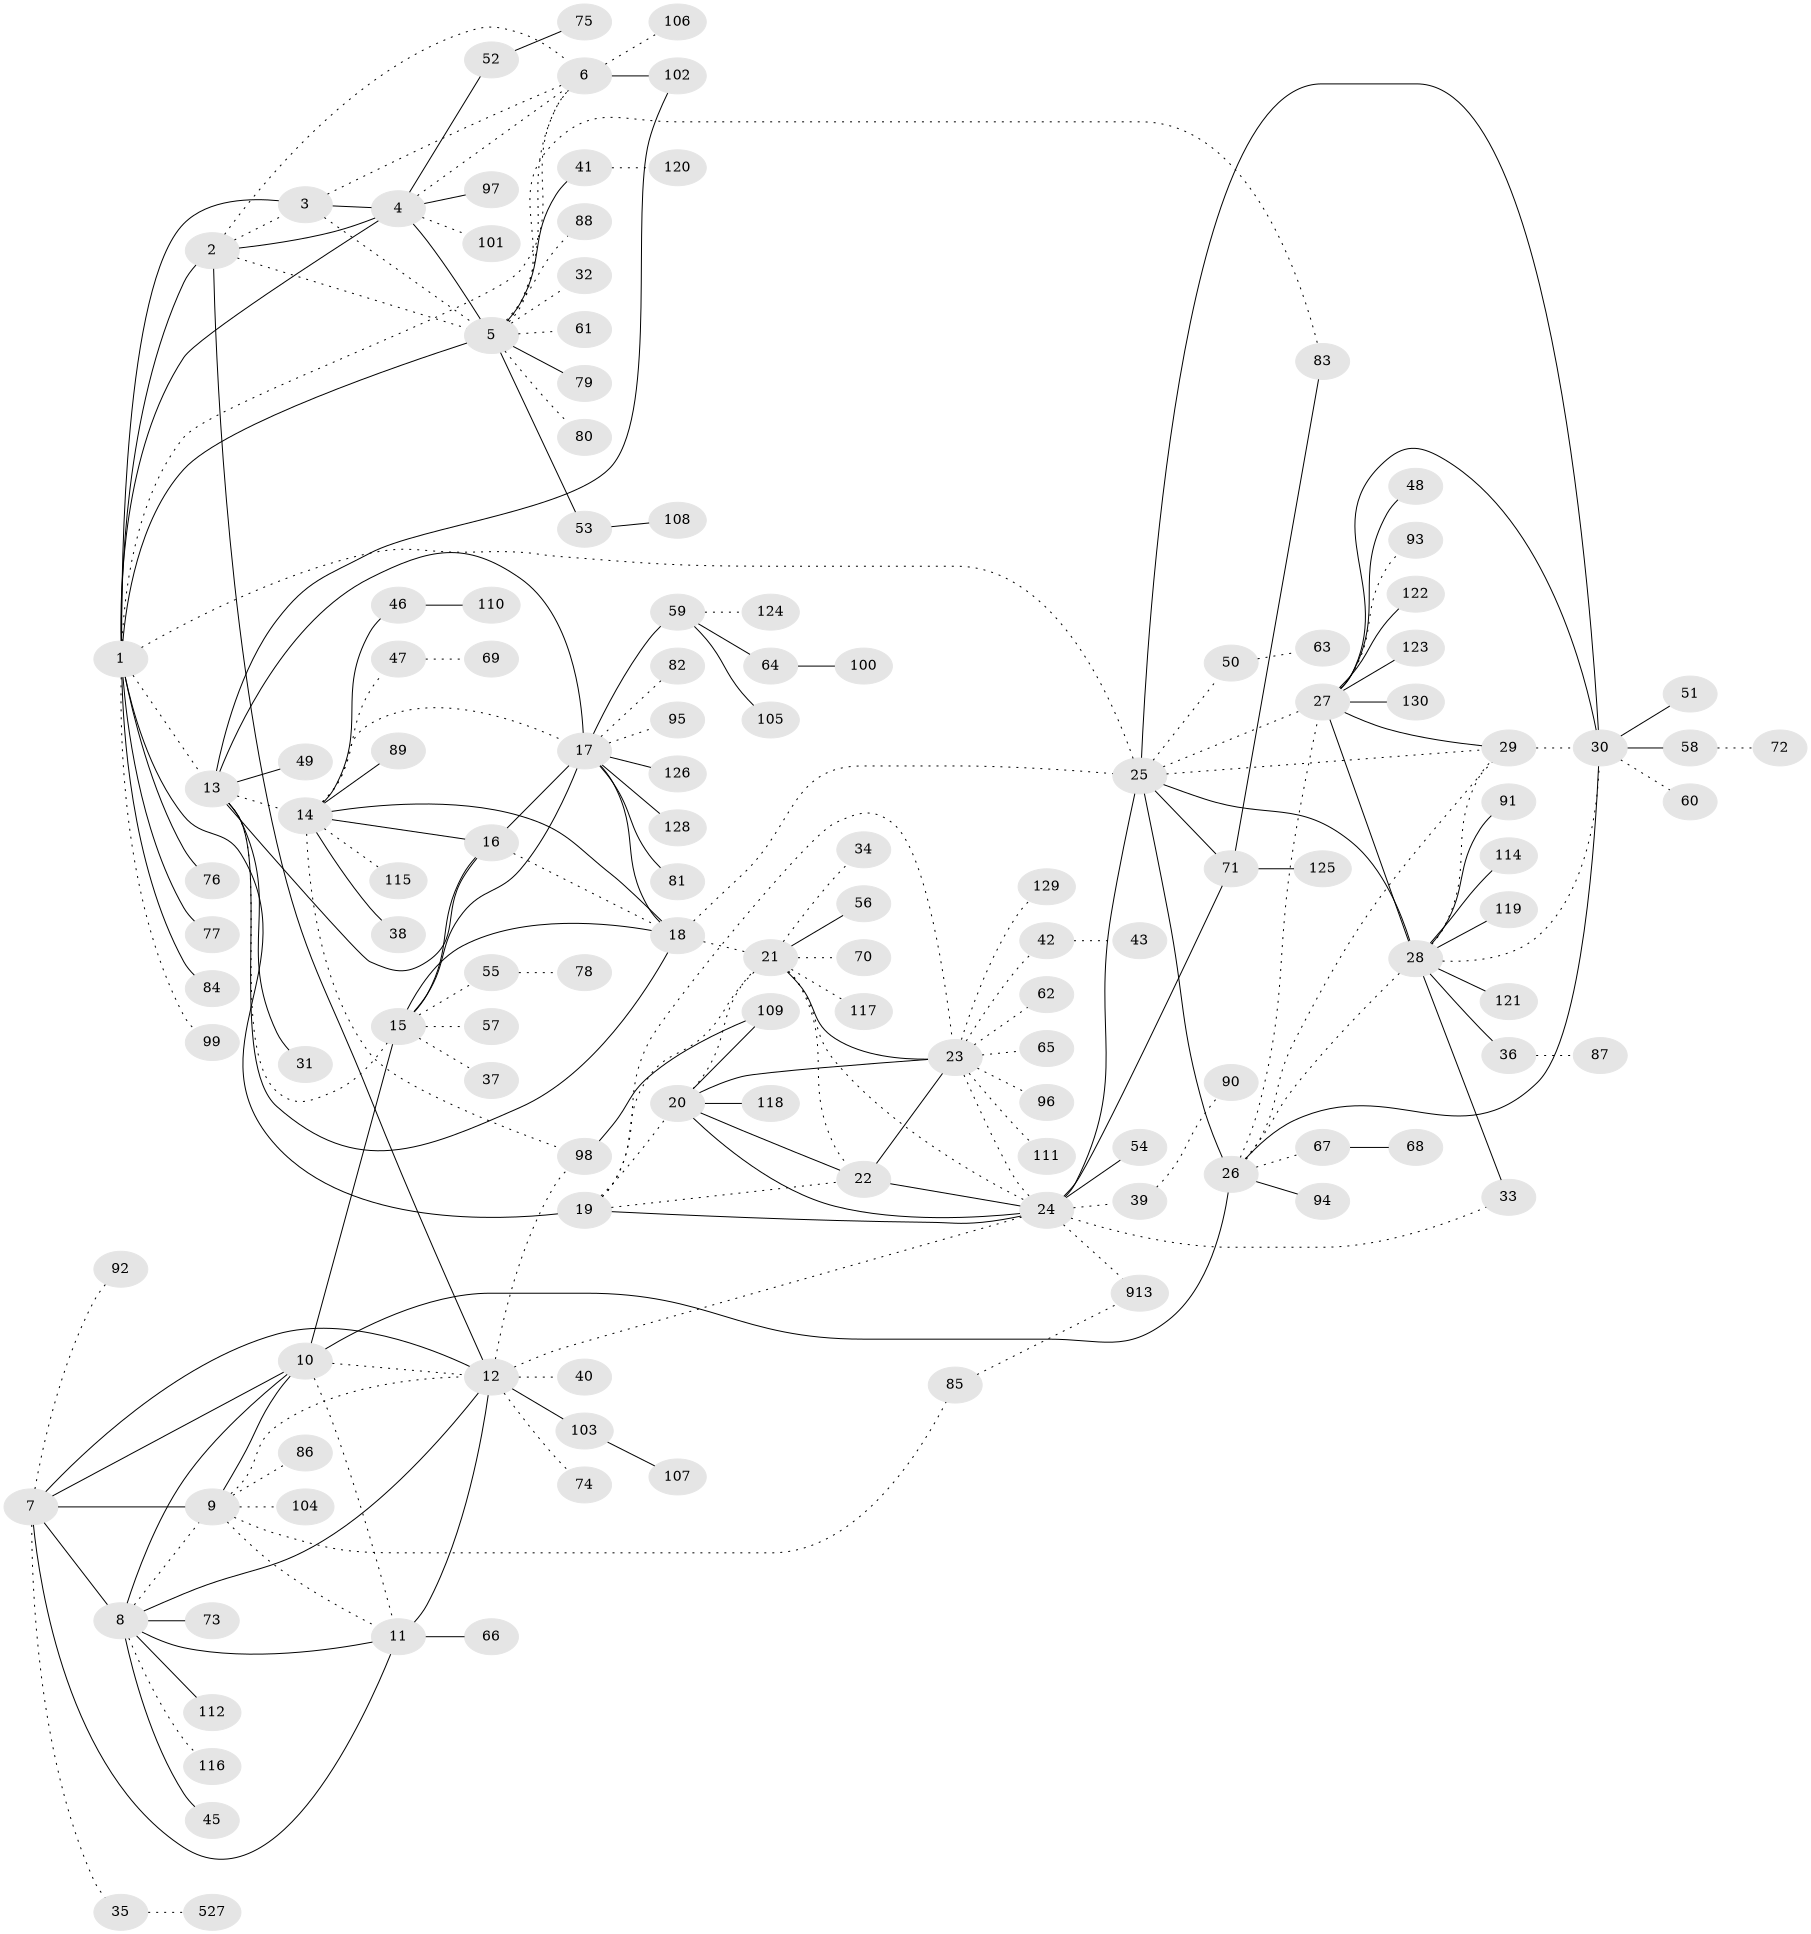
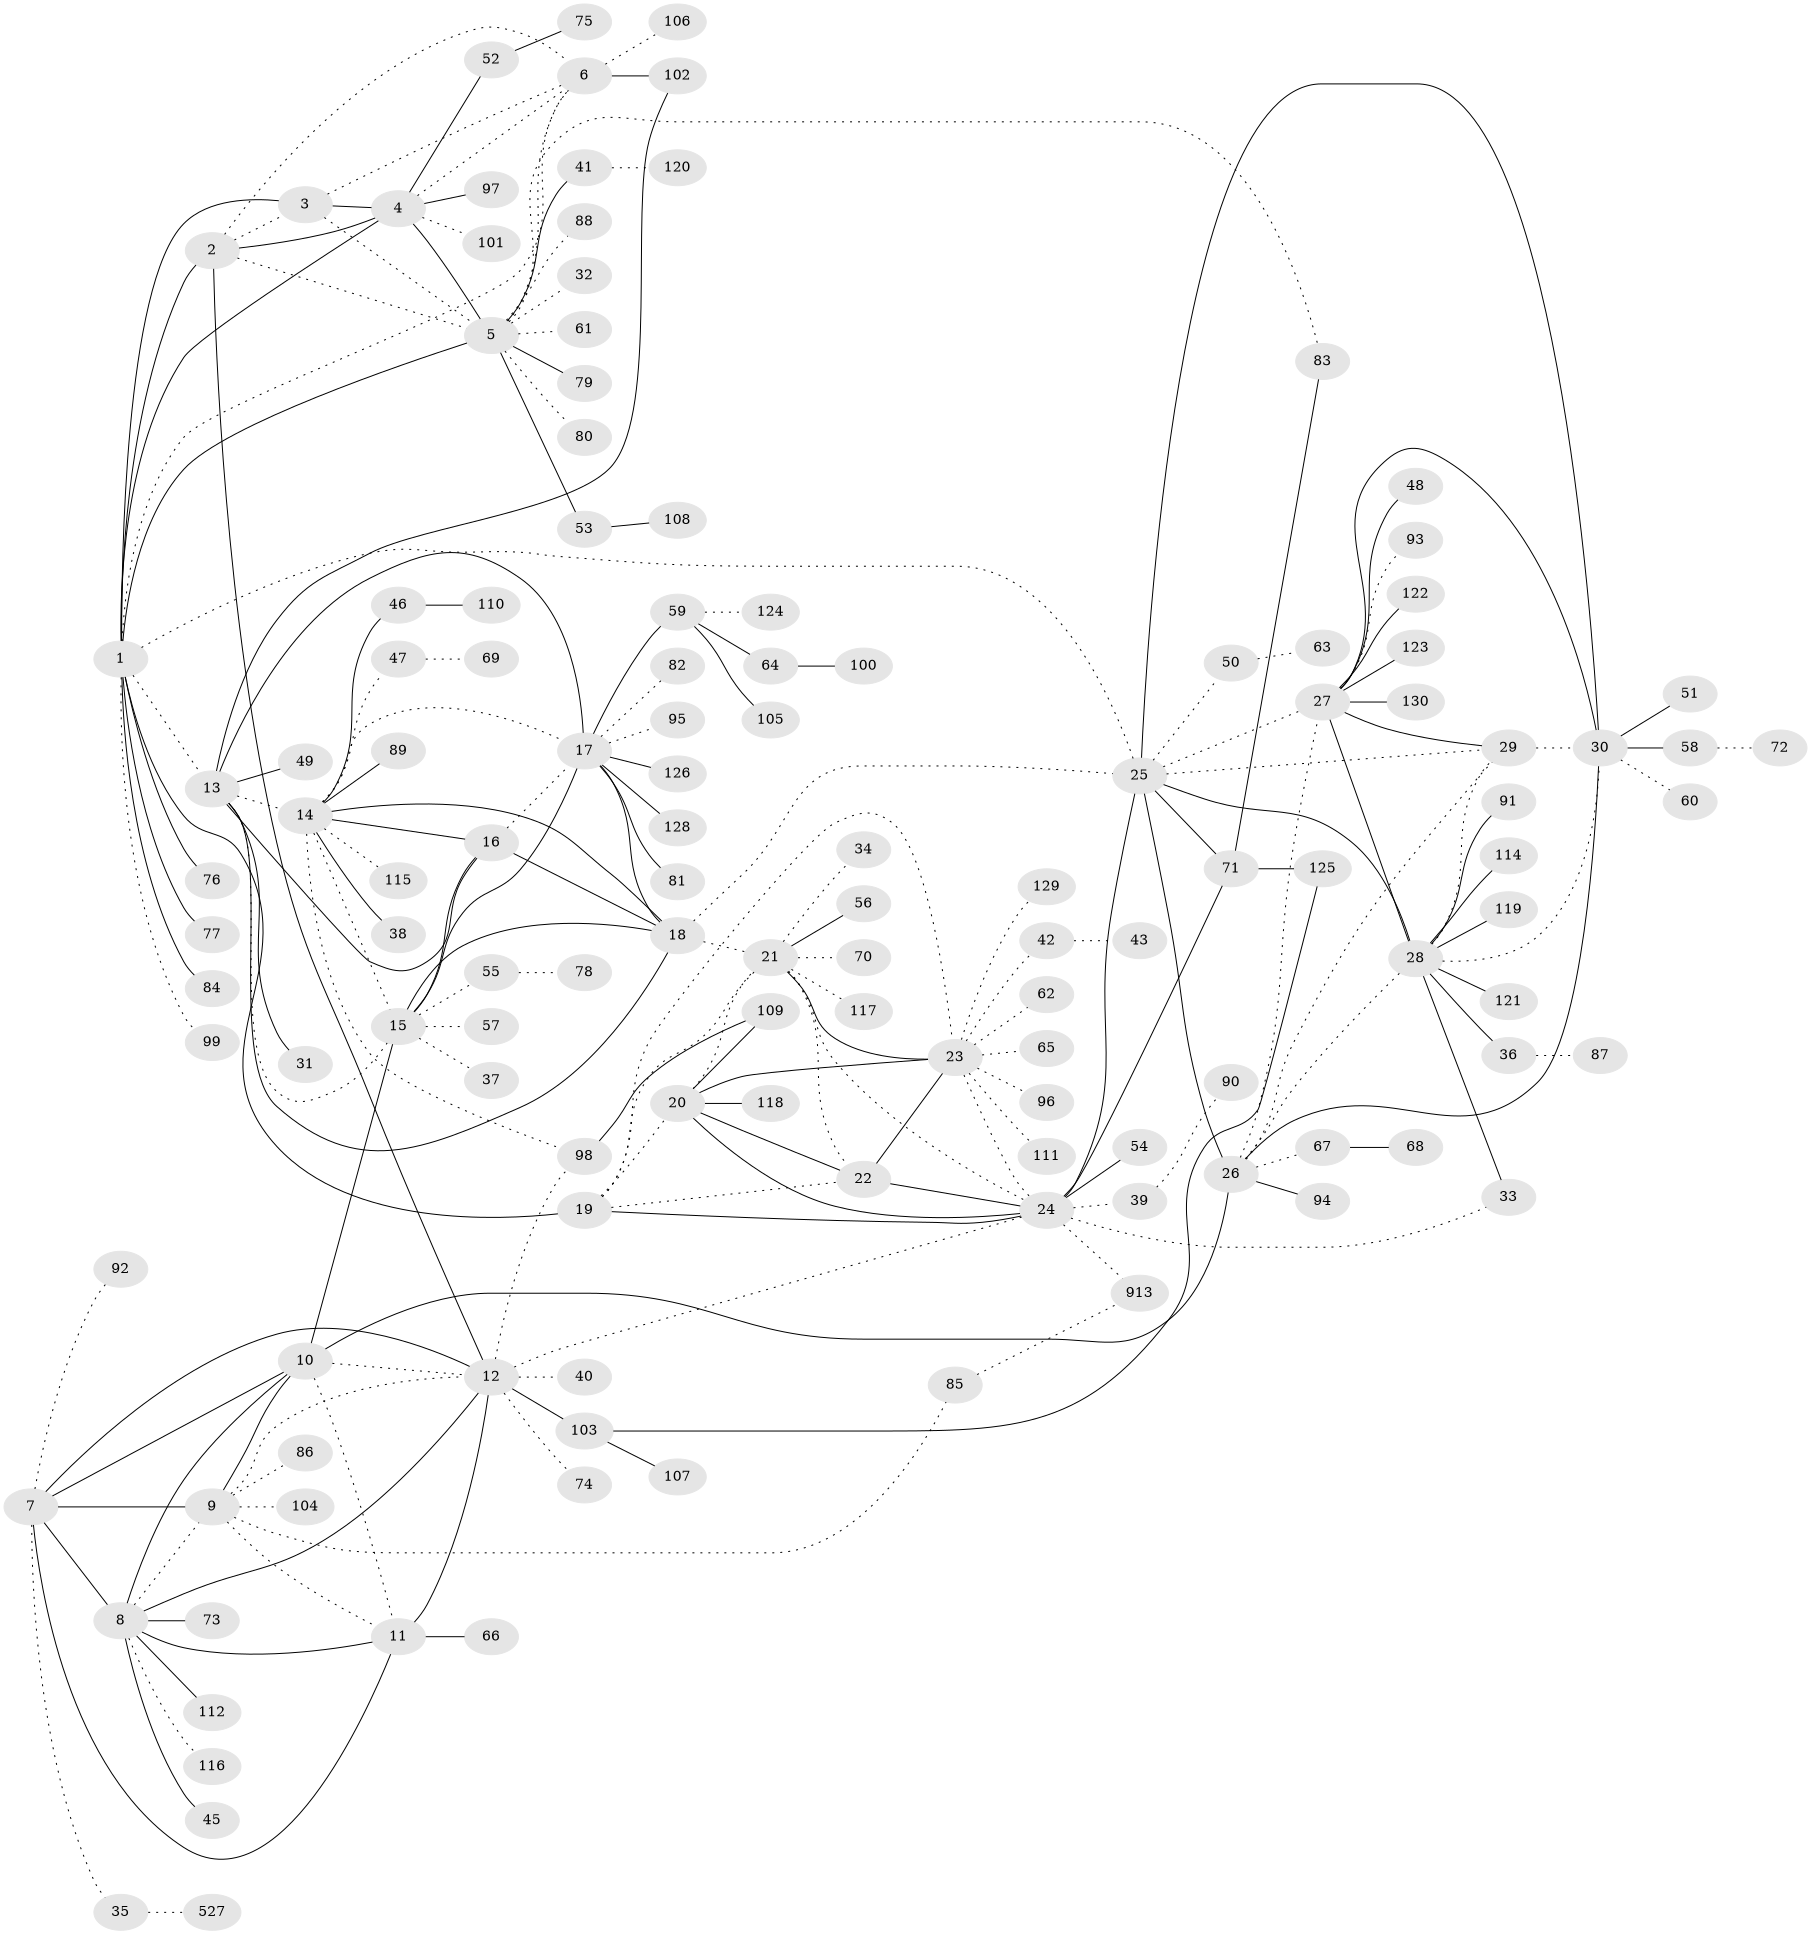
(538, 797) -> (538, 797)
(585, 889) -> (585, 889)
none -> (352, 921)
none -> (1131, 1362)
